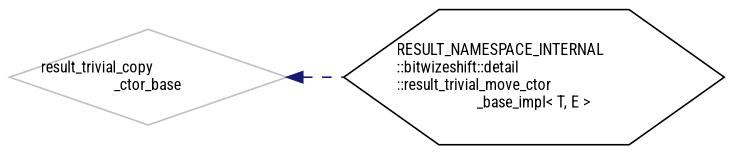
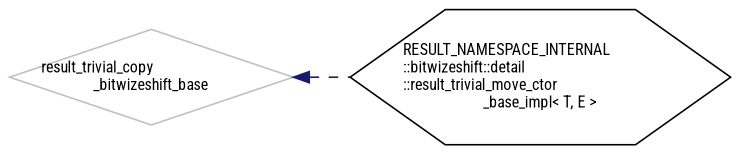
(148, 77) -> (151, 77)
